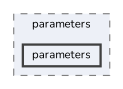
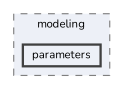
(62, 25) -> (62, 25)
